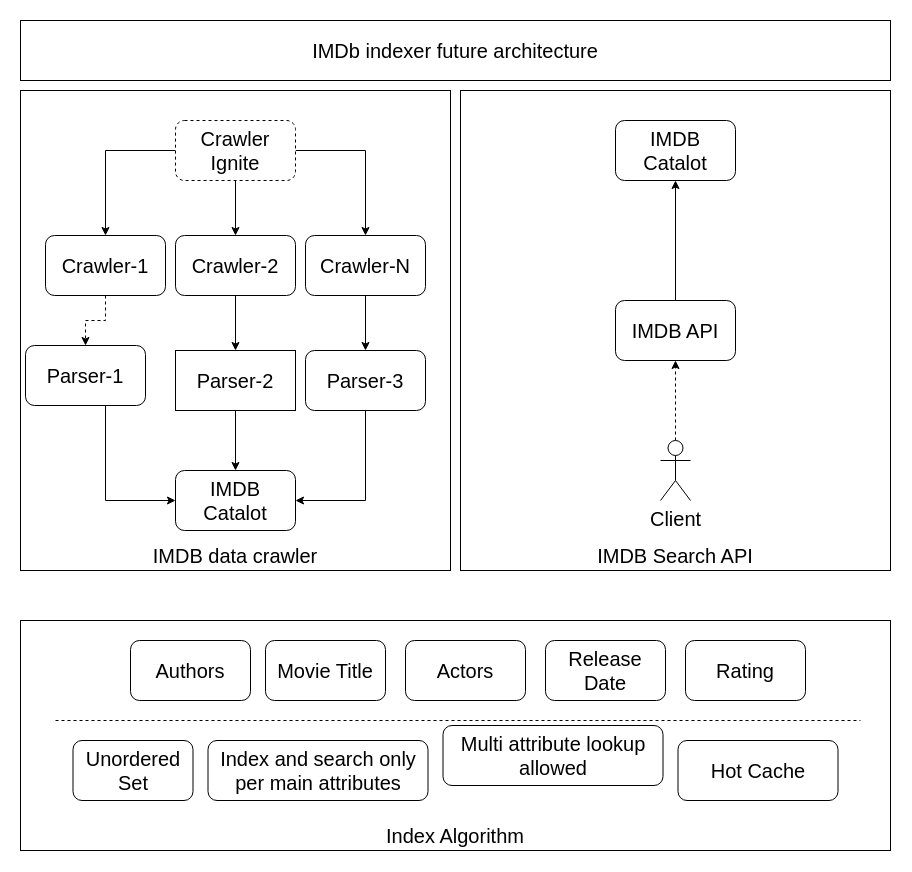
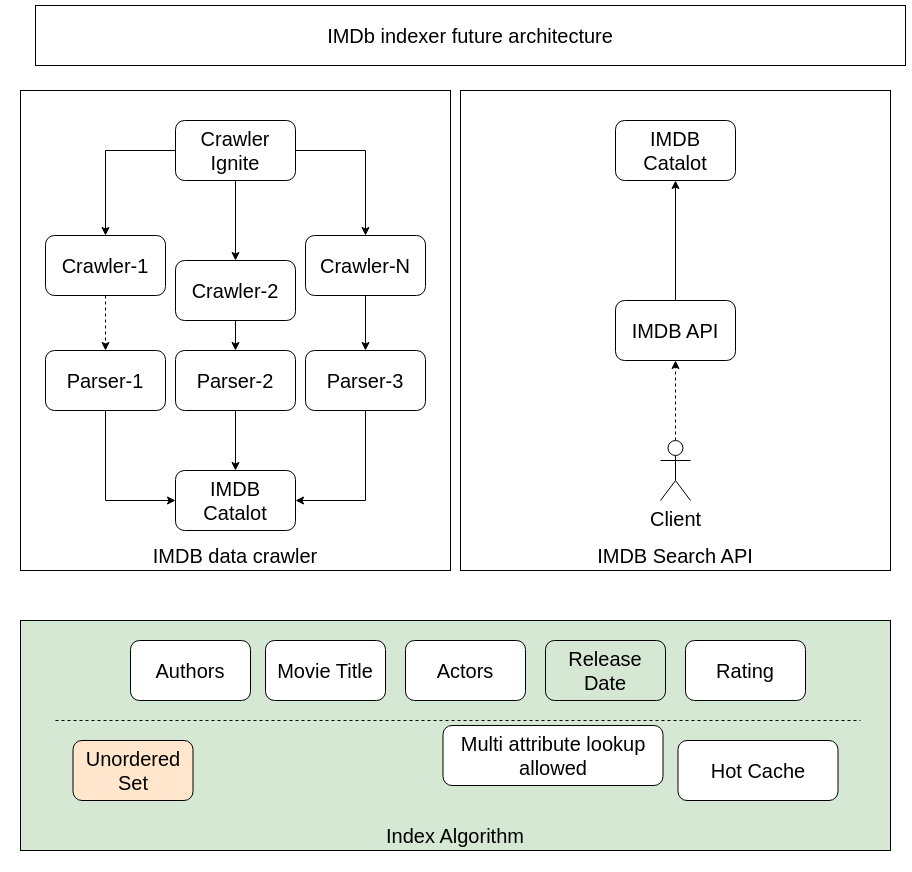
(456, 51) -> (471, 36)
(236, 151) -> (236, 151)
(236, 266) -> (236, 291)
(86, 376) -> (106, 381)
(236, 381) -> (236, 381)
(606, 671) -> (606, 671)
(133, 771) -> (133, 771)
(318, 771) -> none
(456, 836) -> (456, 836)
